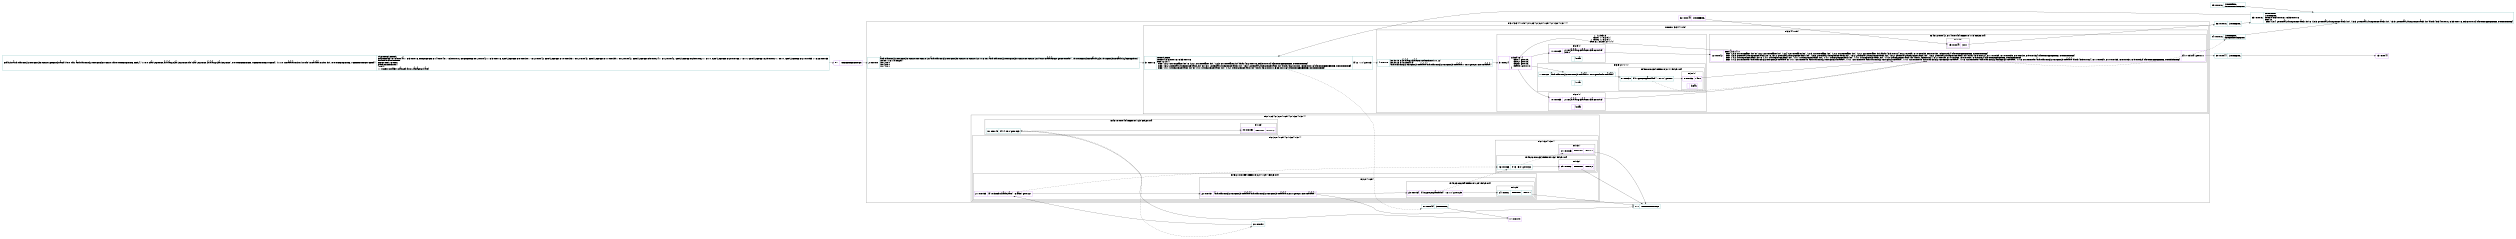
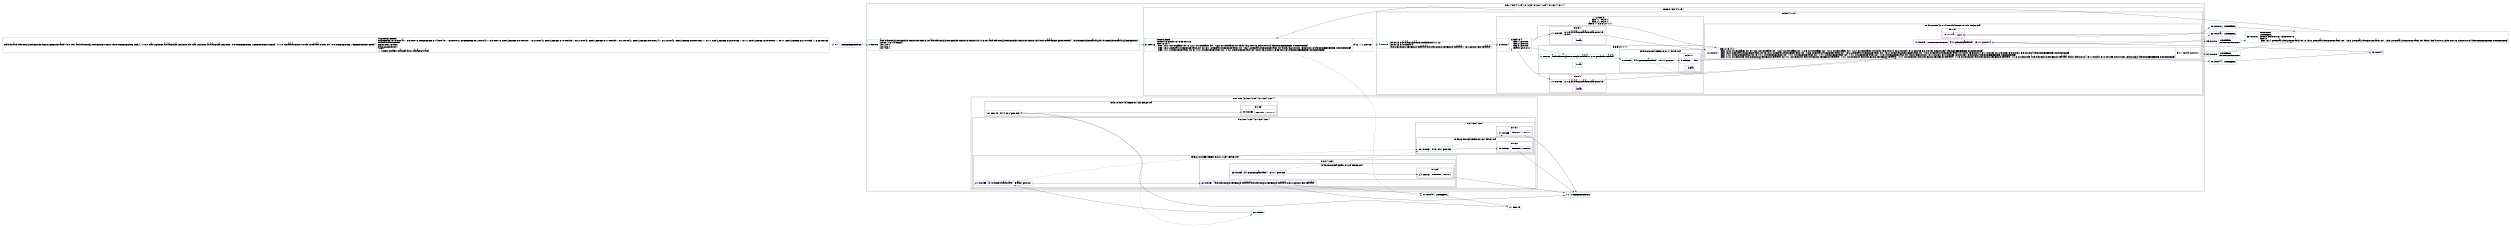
none -> (1953, 42)
(1361, 193) -> (1358, 190)
